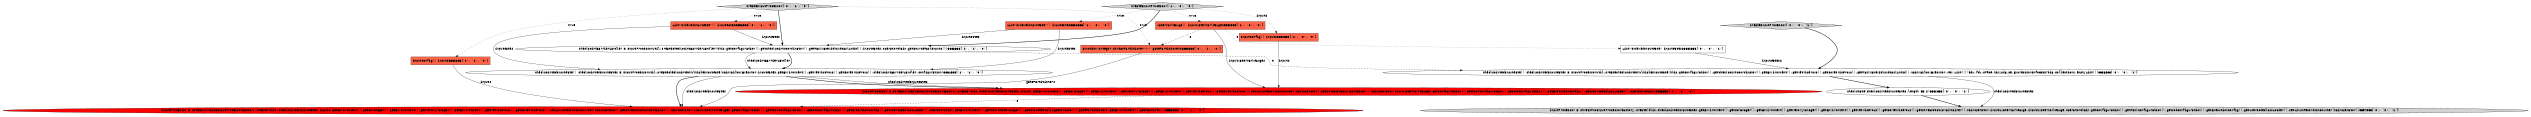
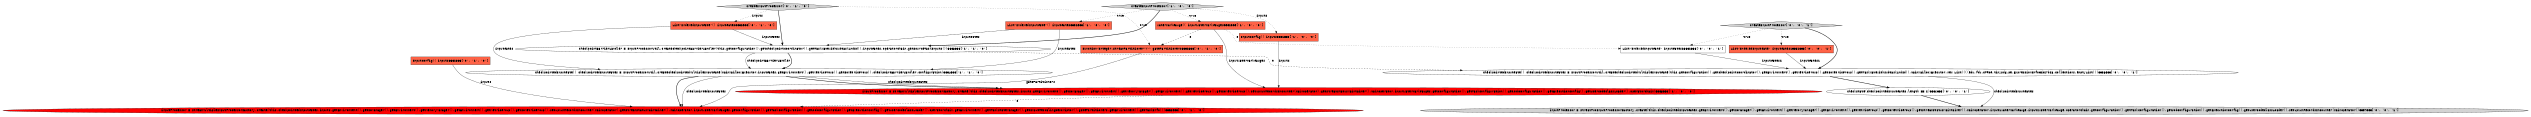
(758, 16) -> (758, 16)
(598, 19) -> none
none -> (1730, 37)
none -> (1781, 49)
